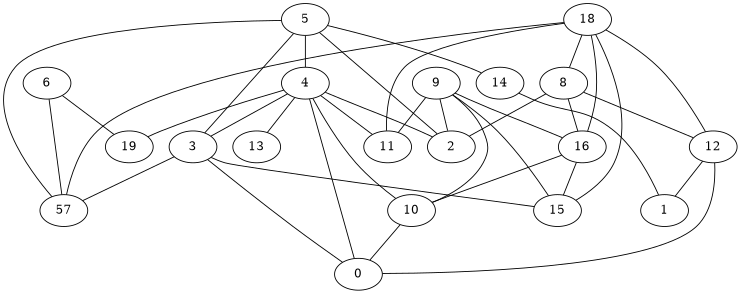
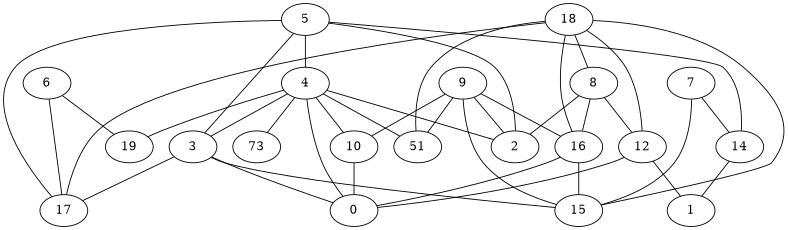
none -> (691, 83)
(257, 147) -> (257, 147)
(388, 147) -> (418, 147)
(497, 179) -> (470, 186)
(64, 211) -> (64, 211)
